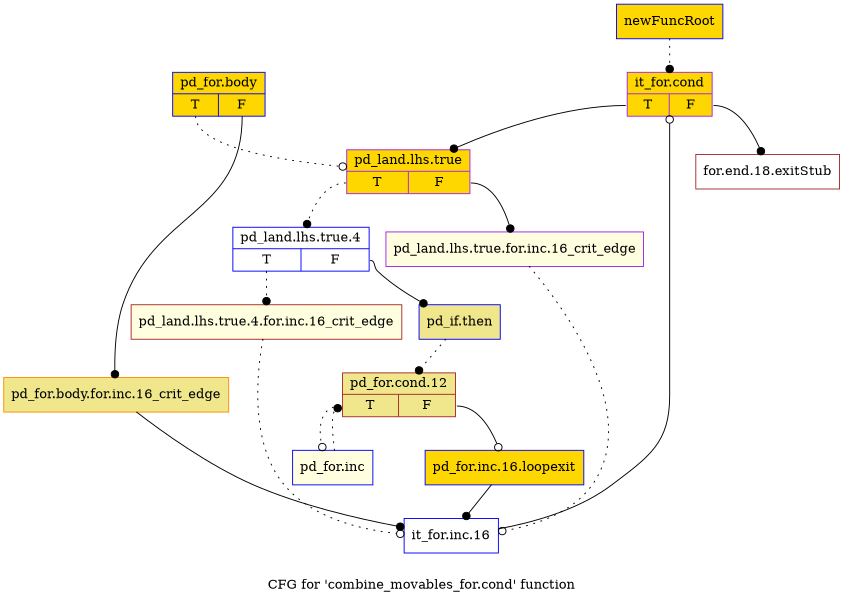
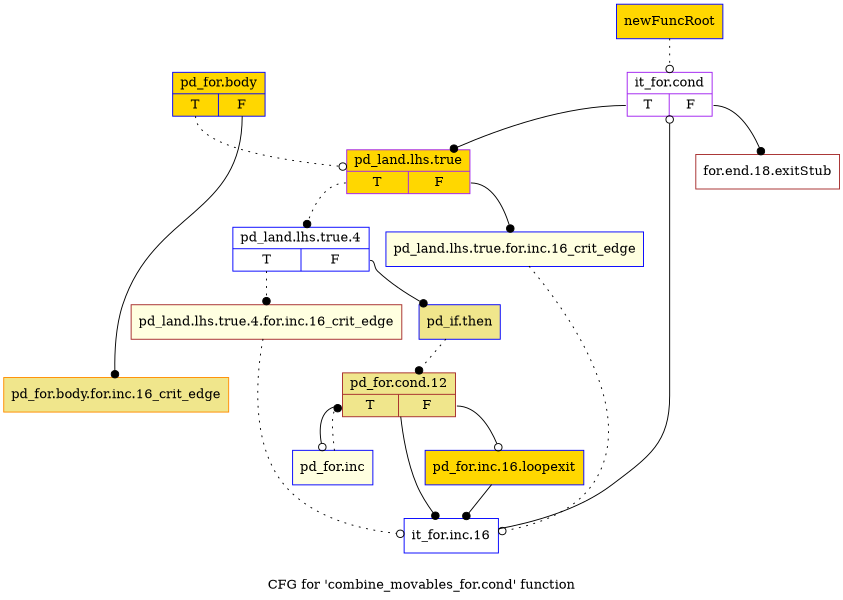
(670, 52) -> (670, 52)
(670, 94) -> (670, 94)
(515, 249) -> (515, 249)
(322, 419) -> (322, 419)
(258, 487) -> (410, 467)
